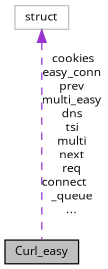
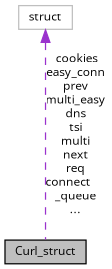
(42, 252) -> (46, 252)
